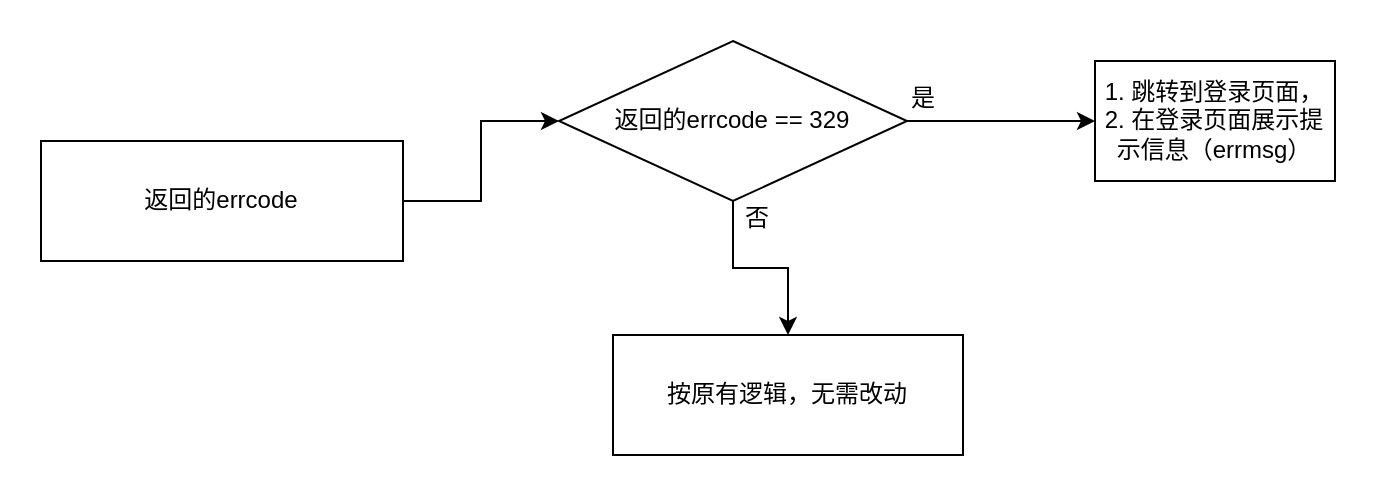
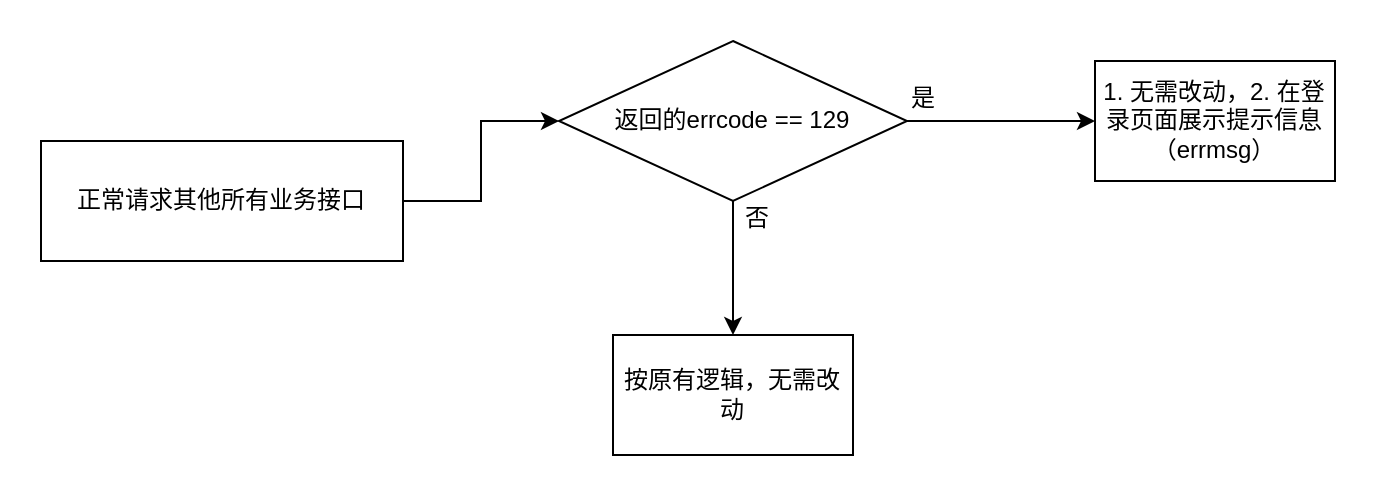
(733, 121) -> (733, 121)
(1215, 121) -> (1215, 121)
(222, 201) -> (222, 201)
(788, 395) -> (733, 395)
